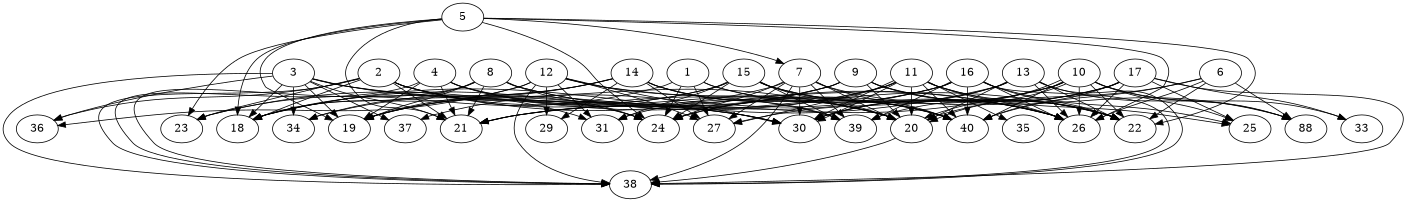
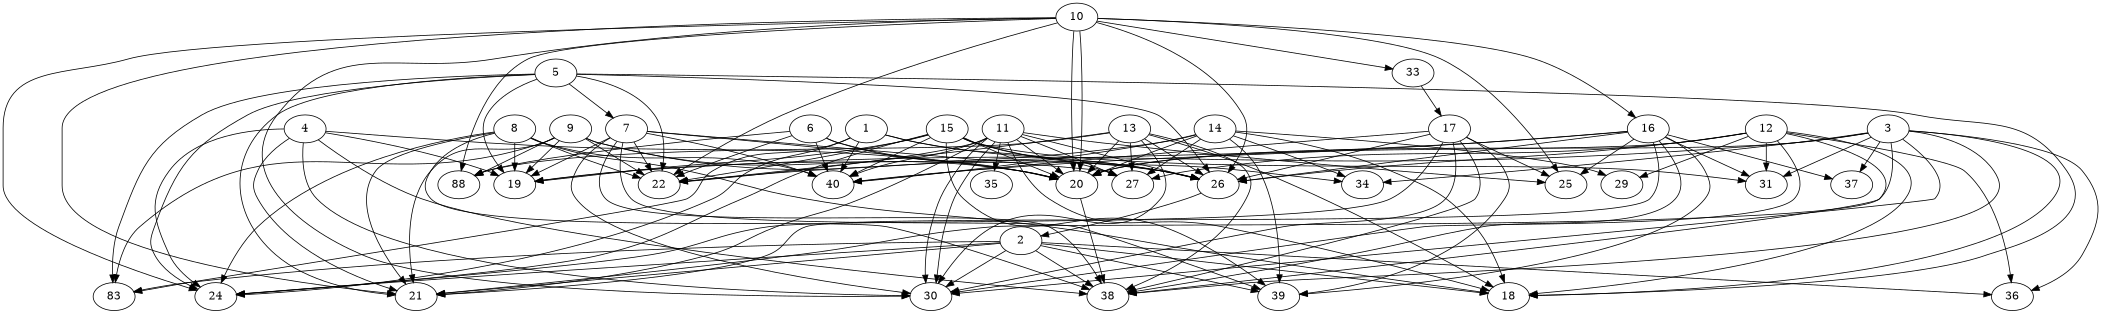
(1247, 96) -> (1429, 98)
(1027, 99) -> (1372, 34)
(733, 100) -> none
(725, 101) -> (1160, 207)
(182, 129) -> (114, 297)
